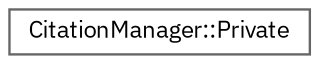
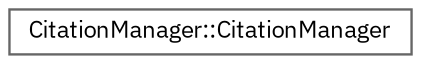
(160, 32) -> (211, 32)
